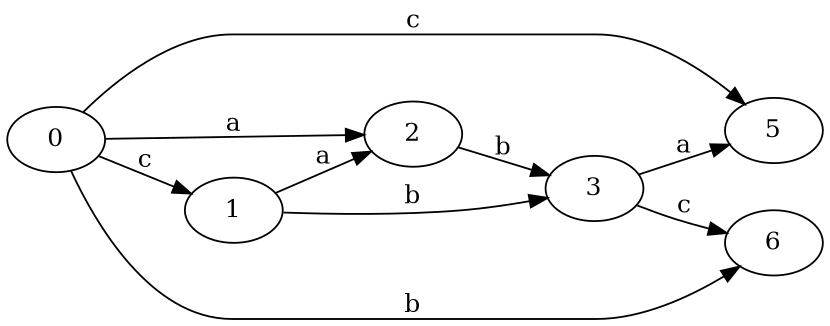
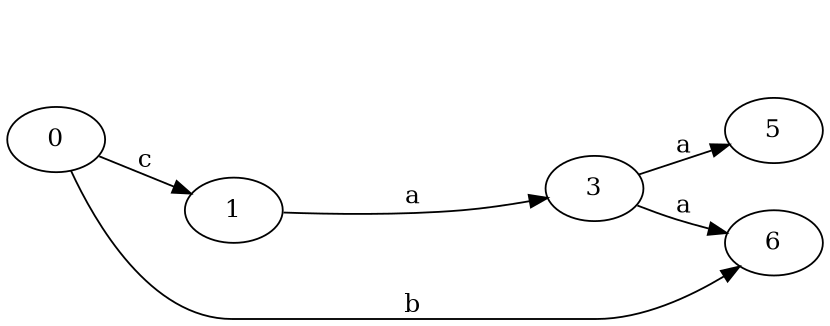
(403, 34) -> none
(413, 134) -> none
(413, 197) -> (413, 197)
(684, 206) -> (684, 206)
